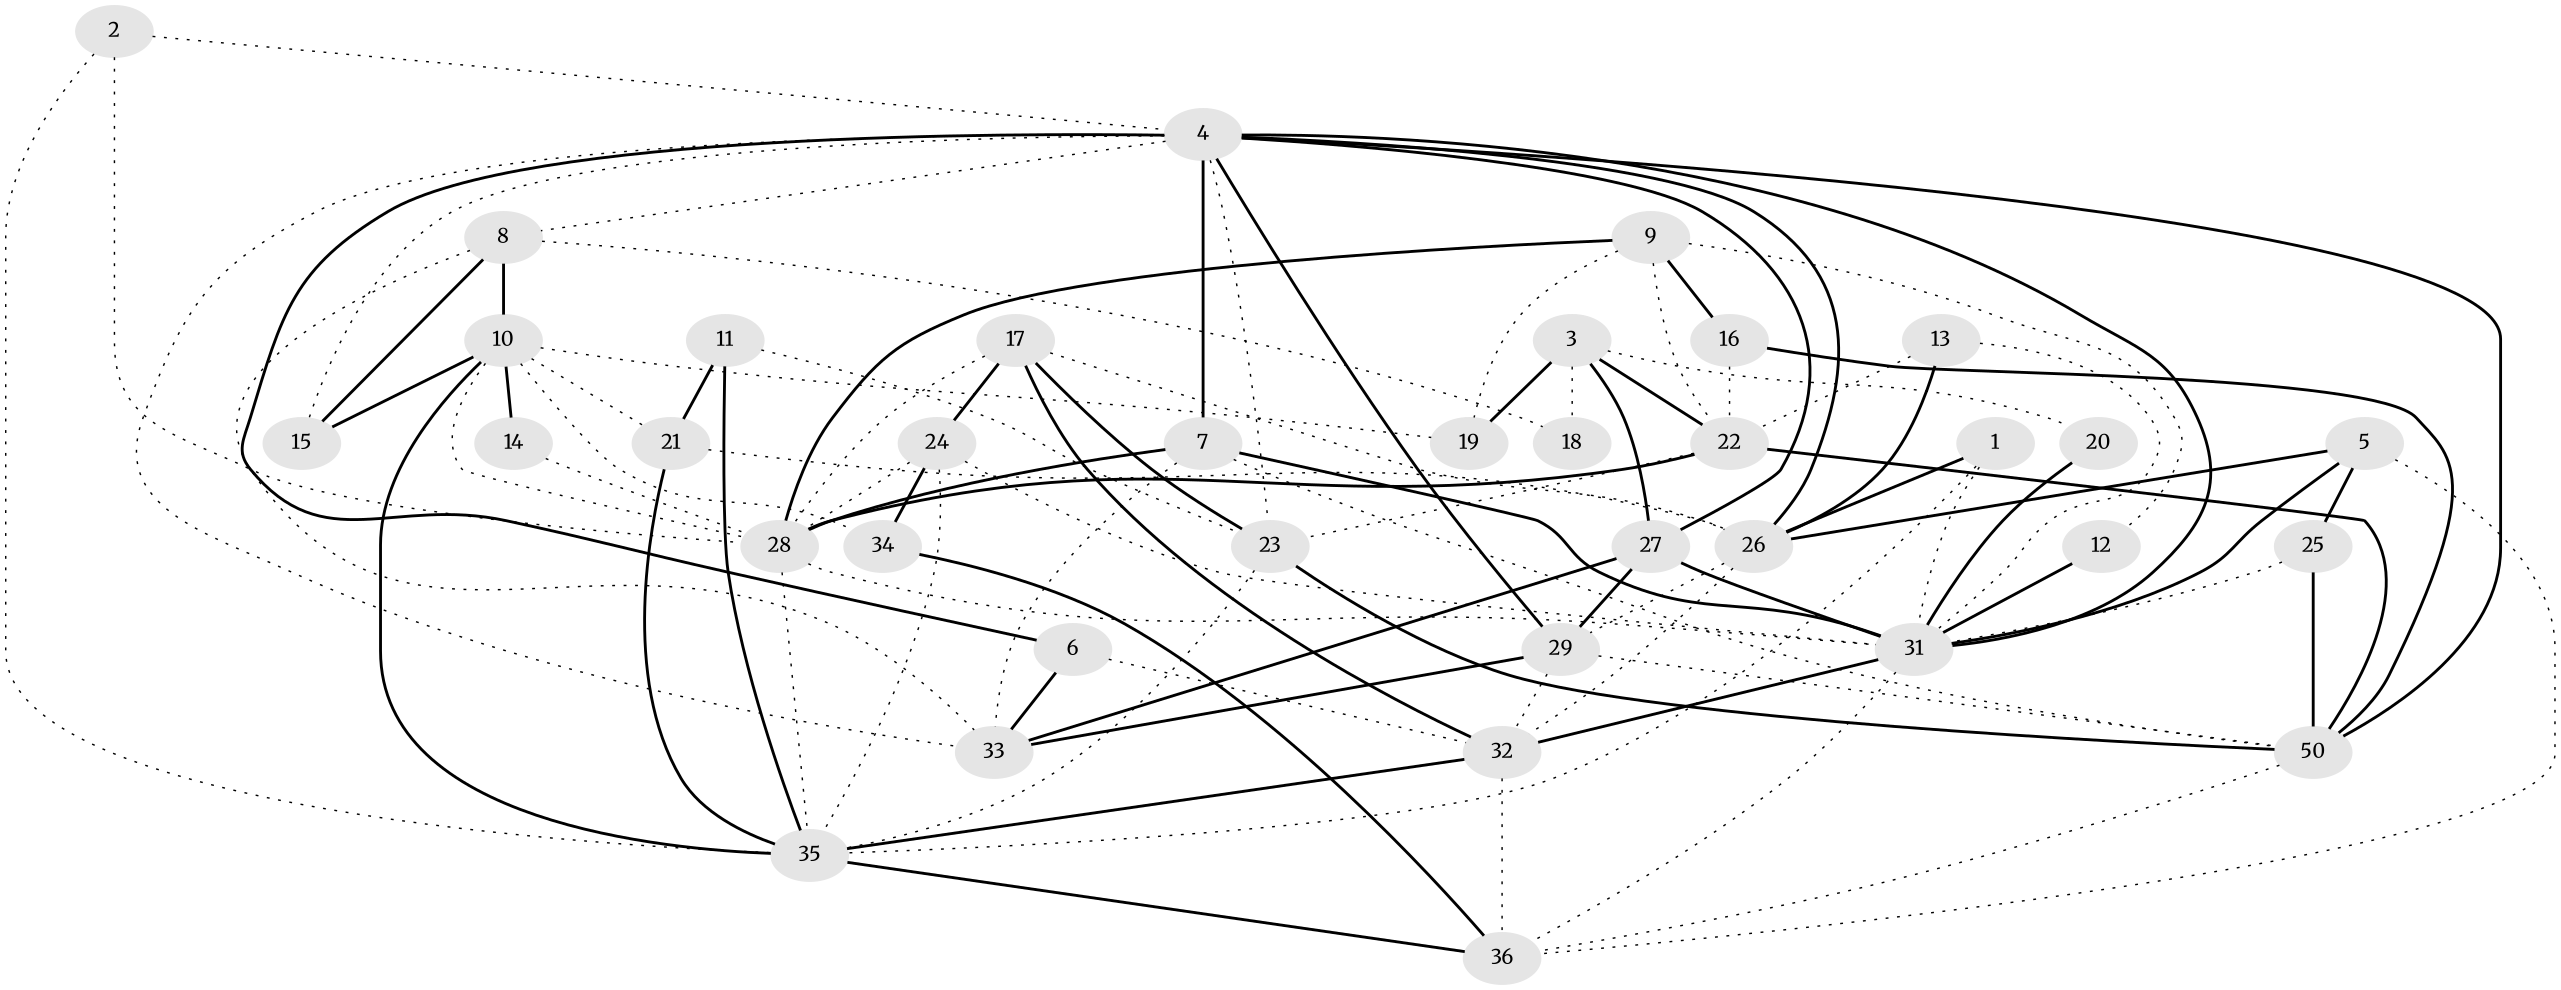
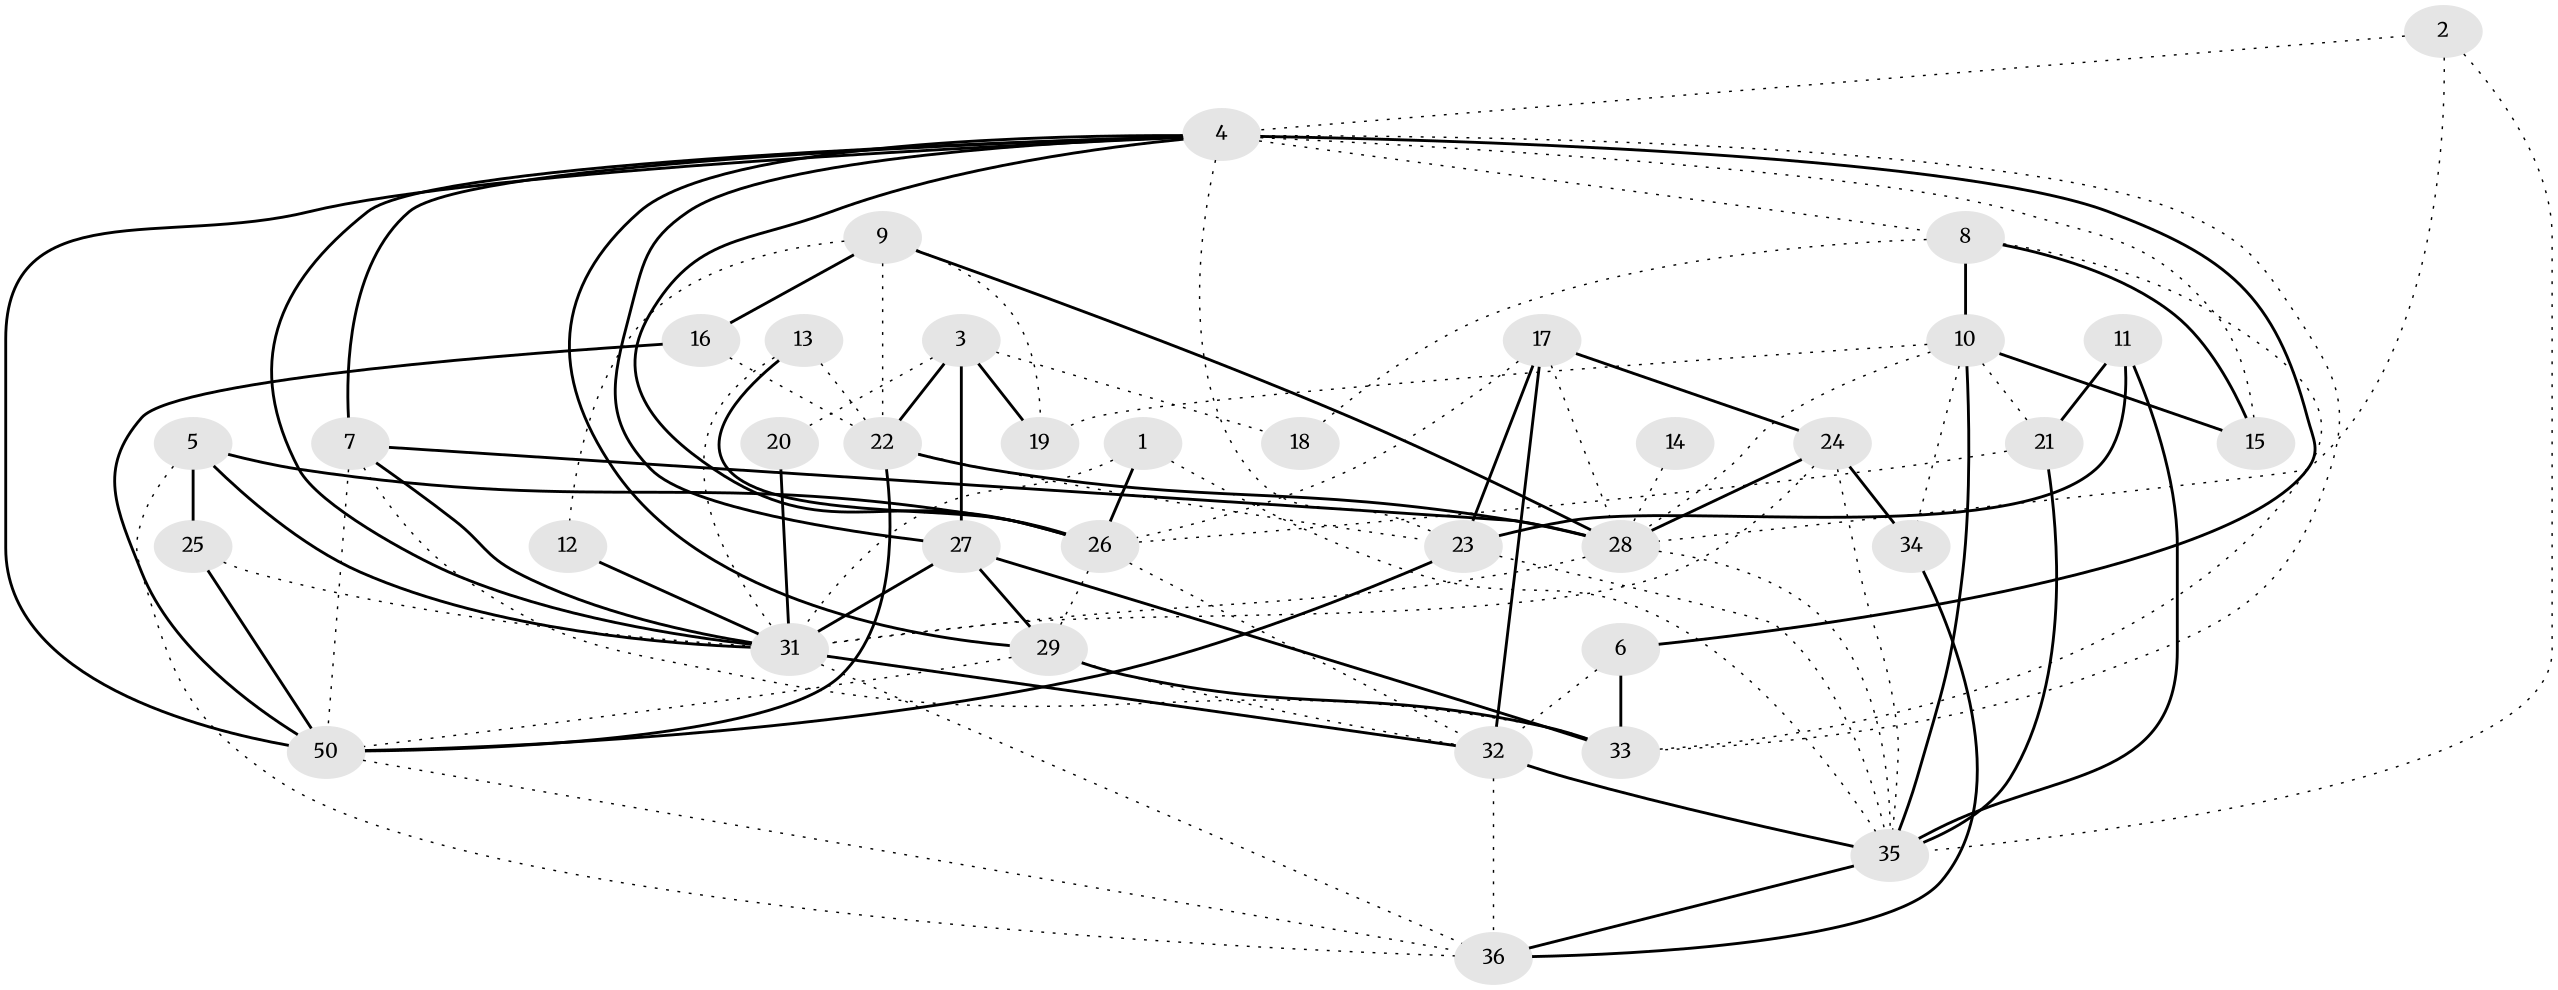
(509, 392) -> none
(1006, 425) -> (1802, 517)
(858, 495) -> (1723, 497)
